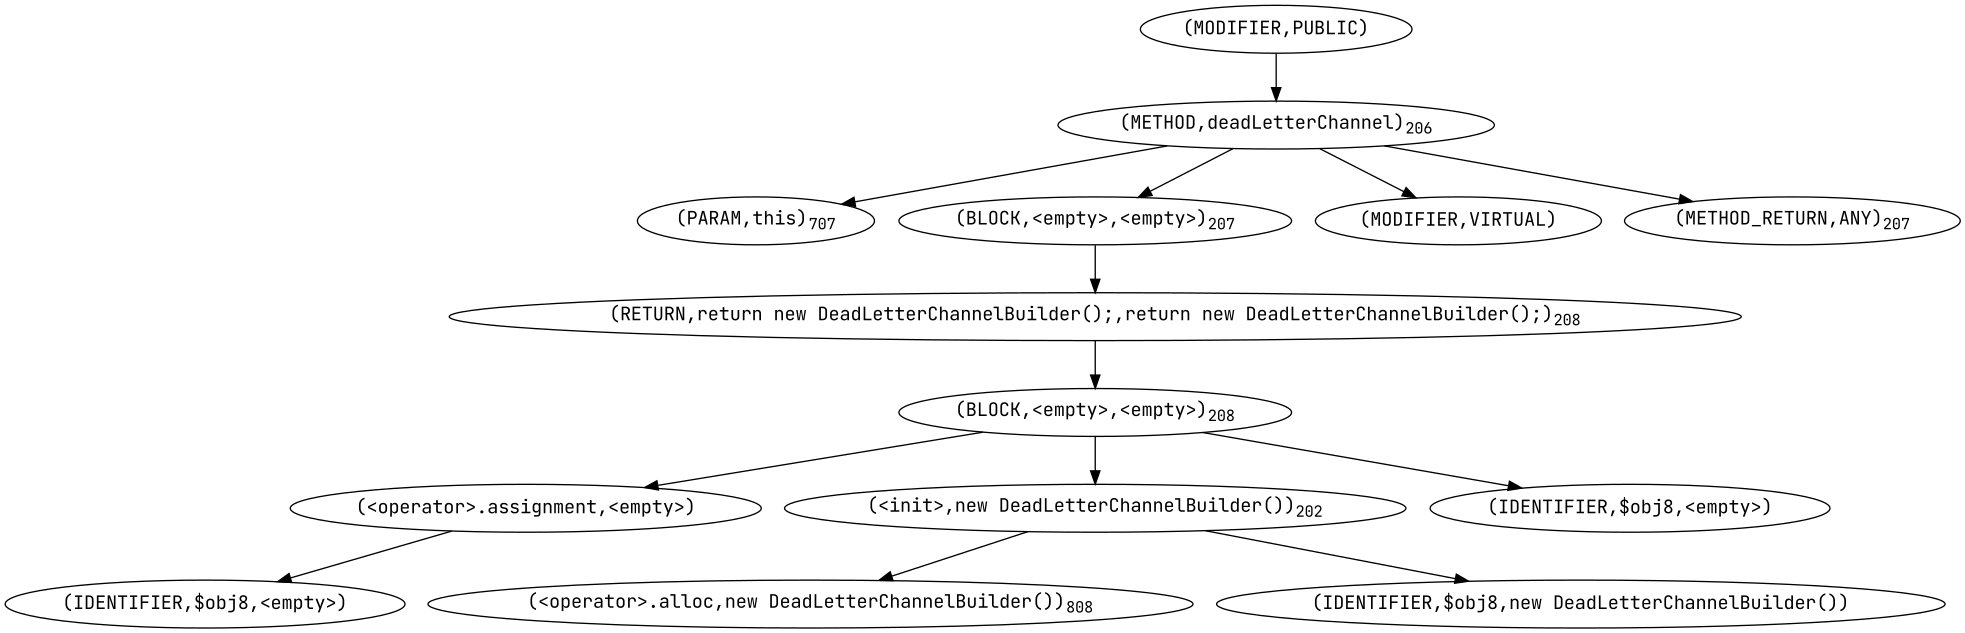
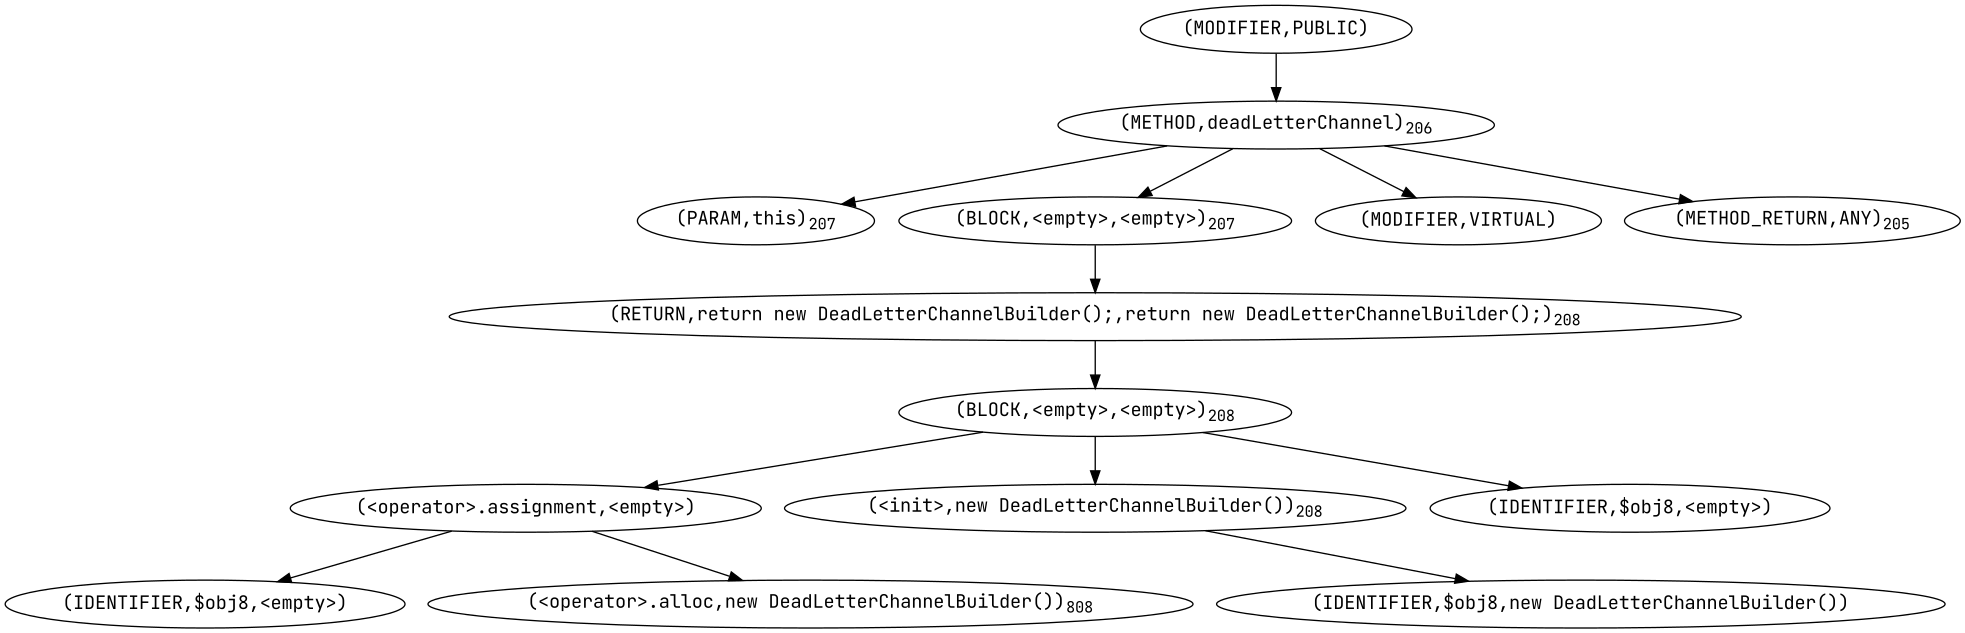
(822, 219) -> (822, 219)
(1897, 219) -> (1897, 219)
(1309, 506) -> (1309, 506)
(960, 554) -> (661, 554)
